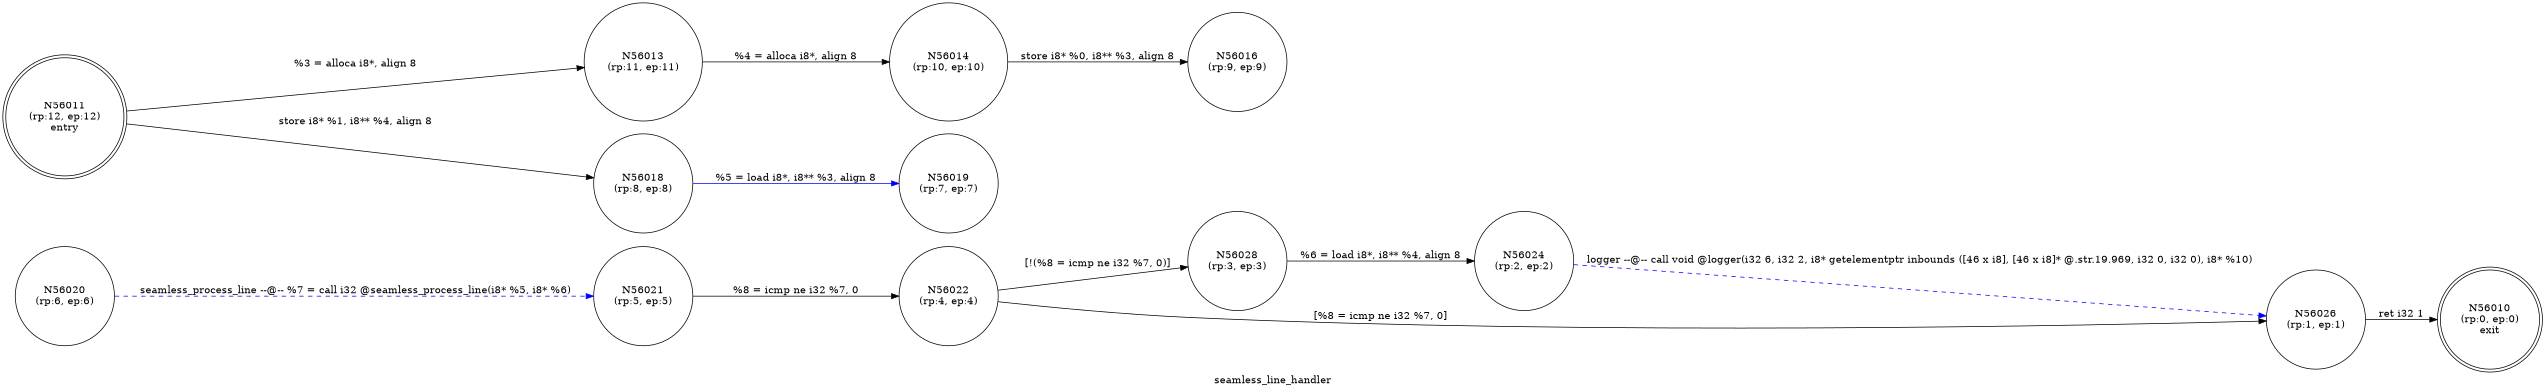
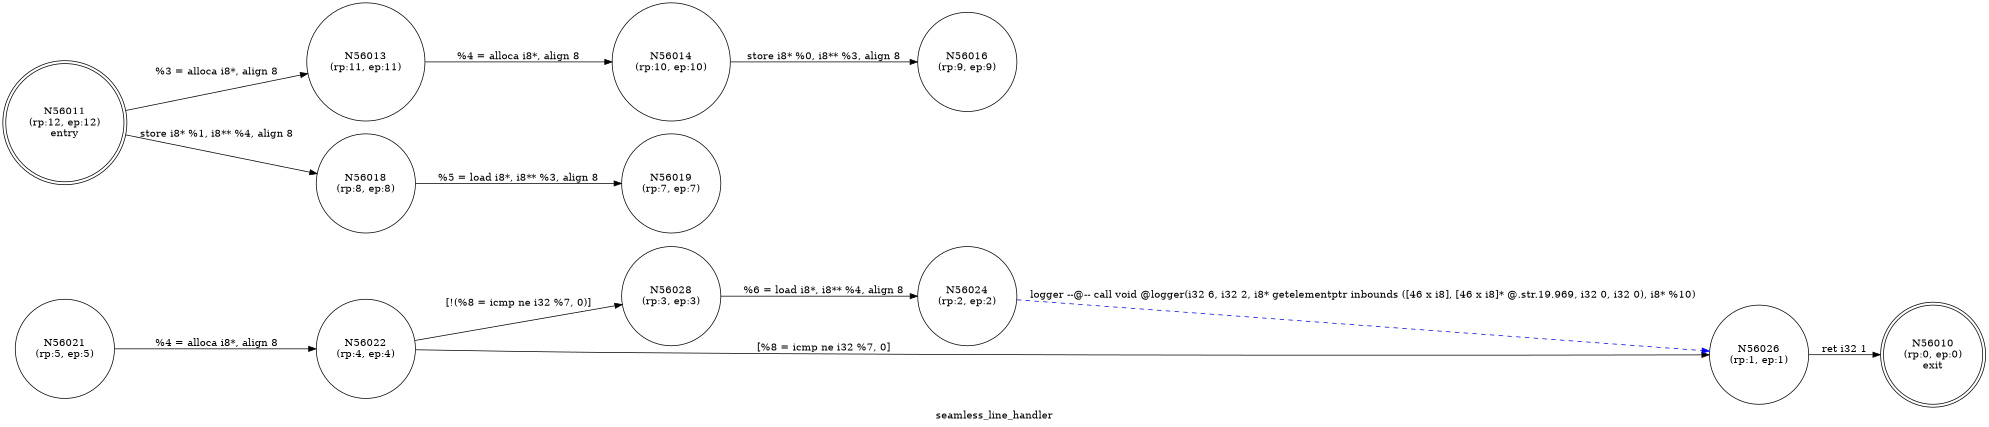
(792, 183) -> (515, 183)
(796, 291) -> (217, 343)
(65, 296) -> none
